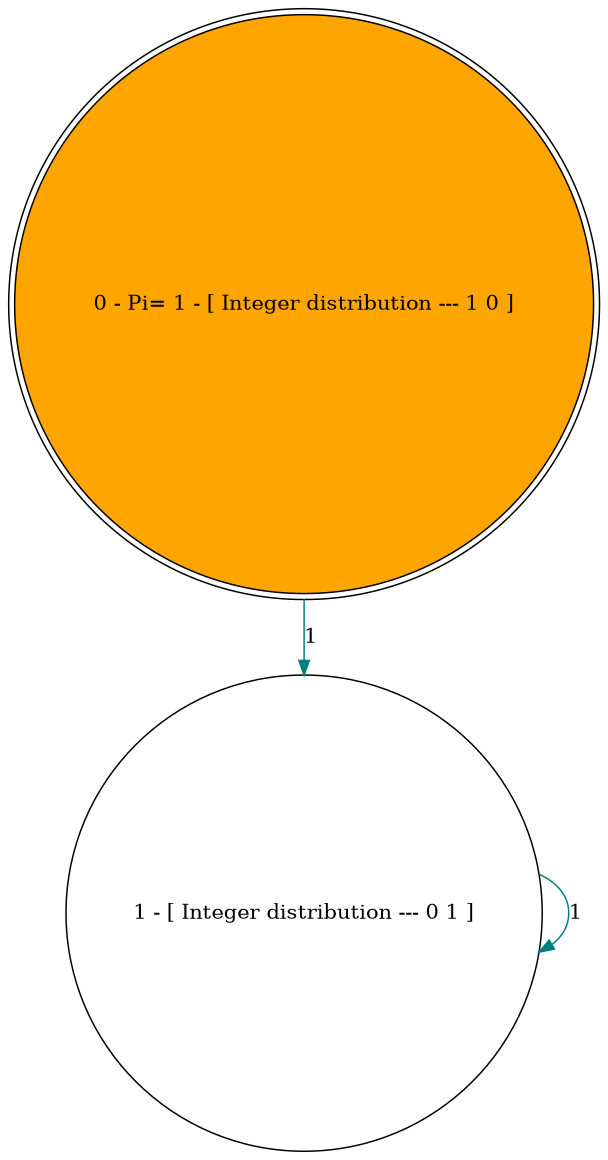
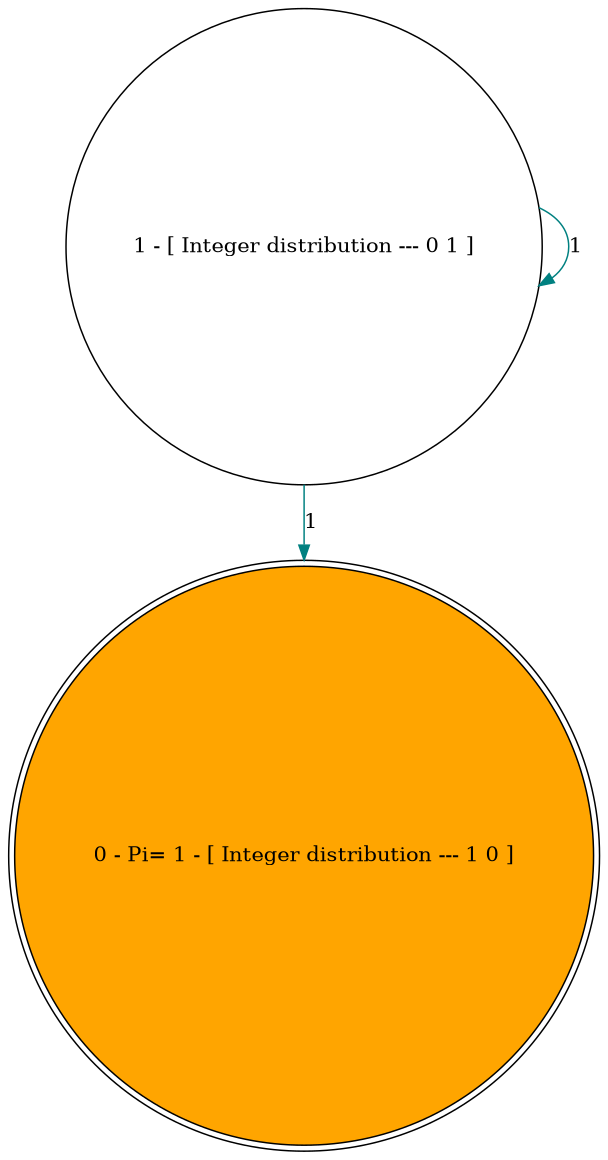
(304, 630) -> (304, 515)
